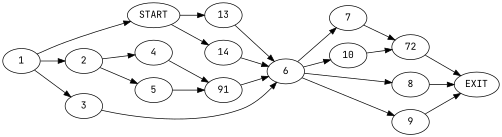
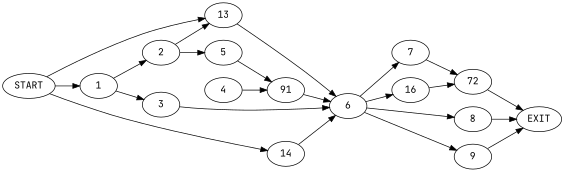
(80, 37) -> (64, 86)
(348, 55) -> (411, 90)
(115, 57) -> (189, 36)
